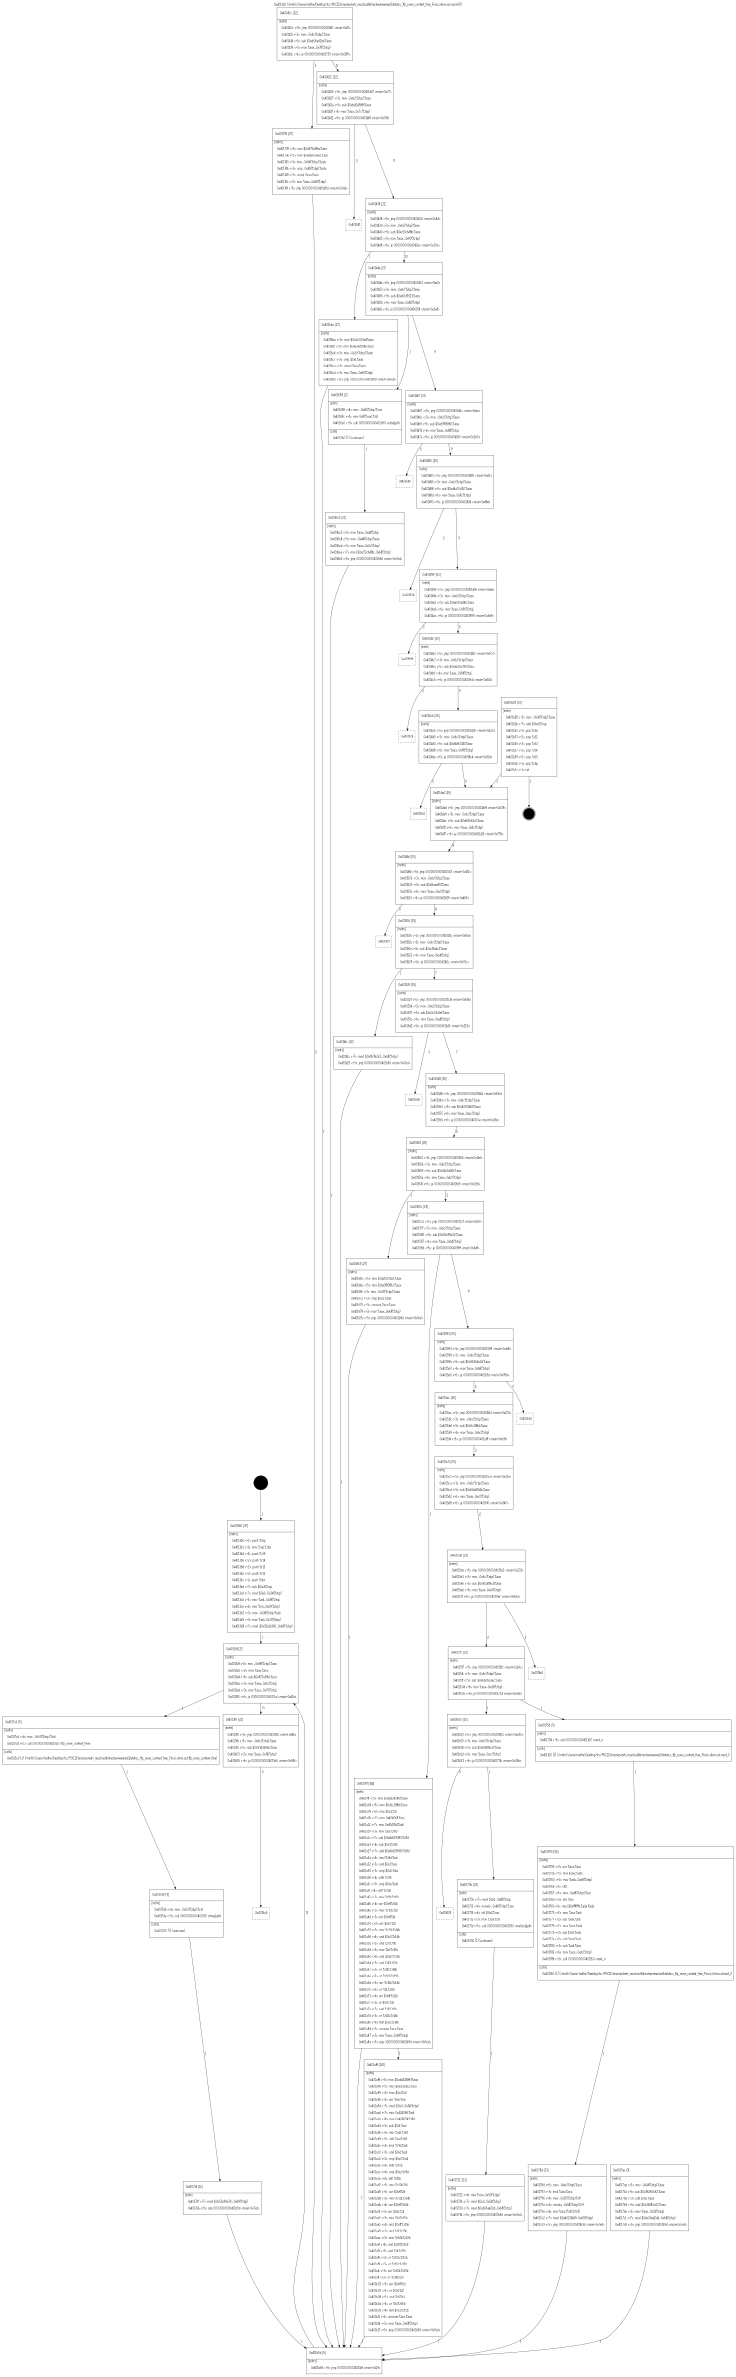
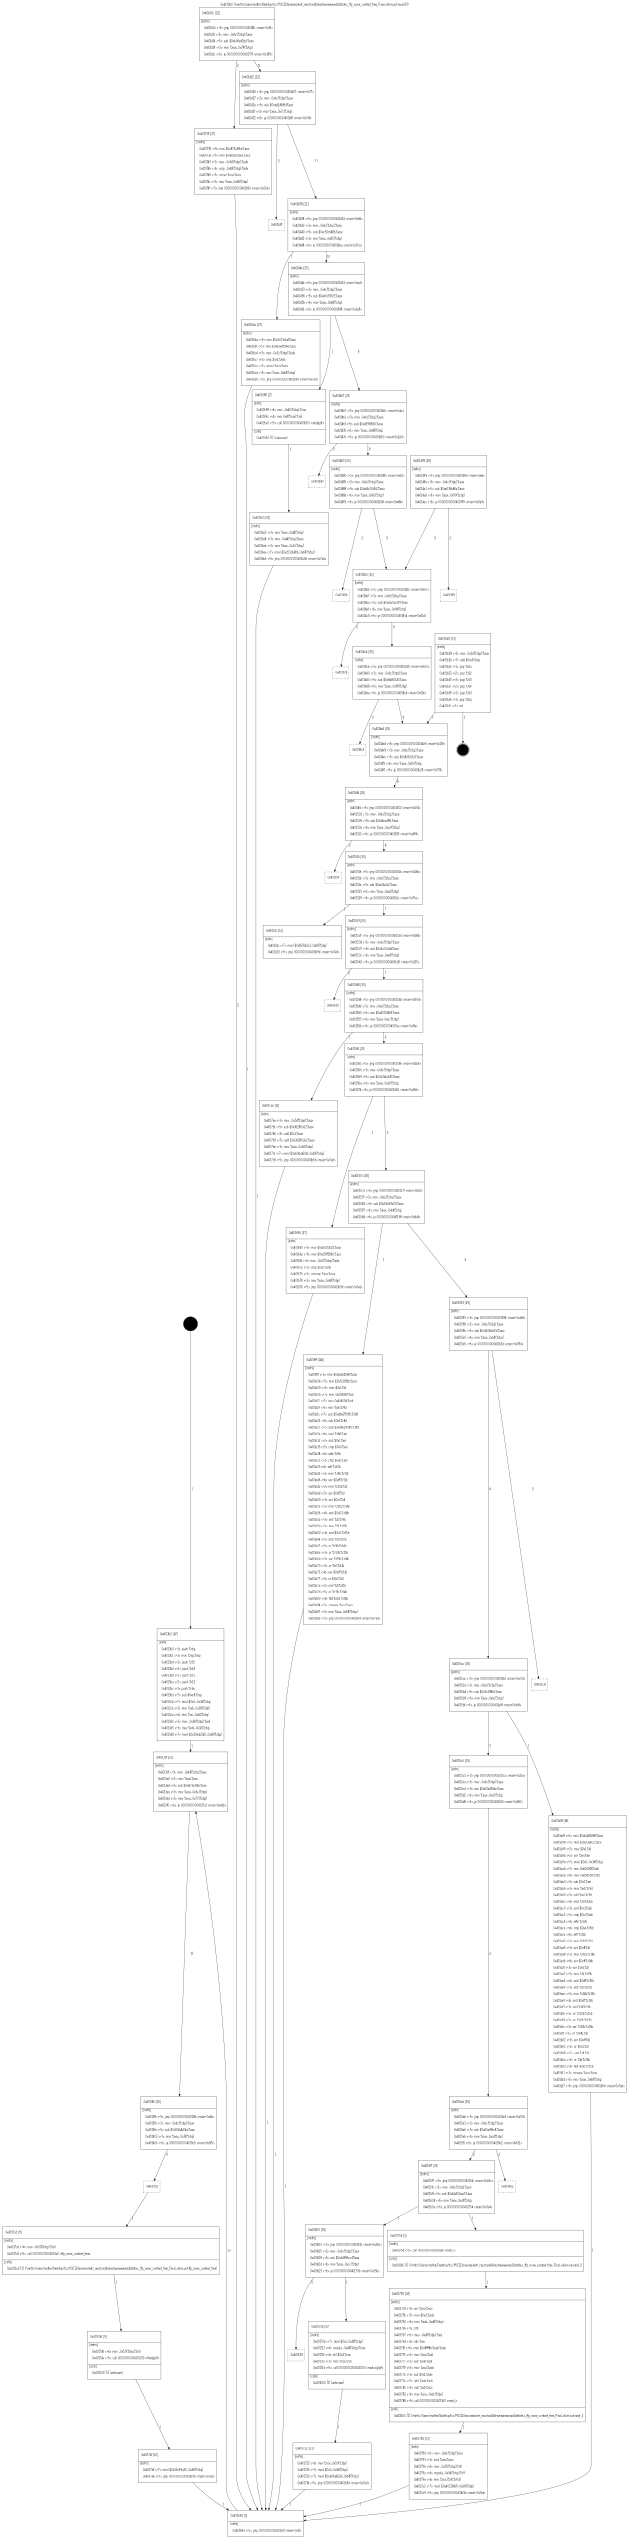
(457, 538) -> (380, 538)
none -> (330, 1064)
(195, 1703) -> (138, 2209)
(340, 1705) -> none
(398, 2053) -> (533, 1761)
